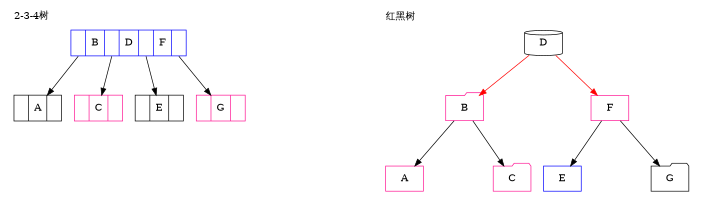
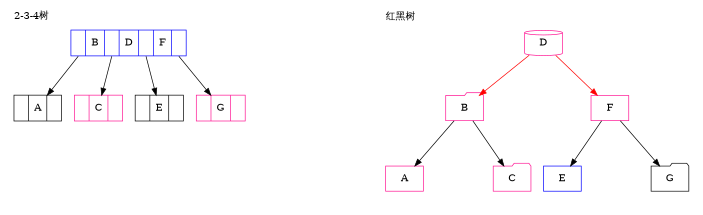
(544, 43) -> (544, 43)
